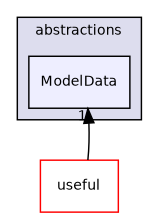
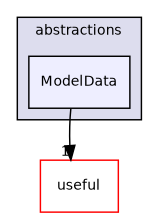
(89, 142) -> (70, 129)
